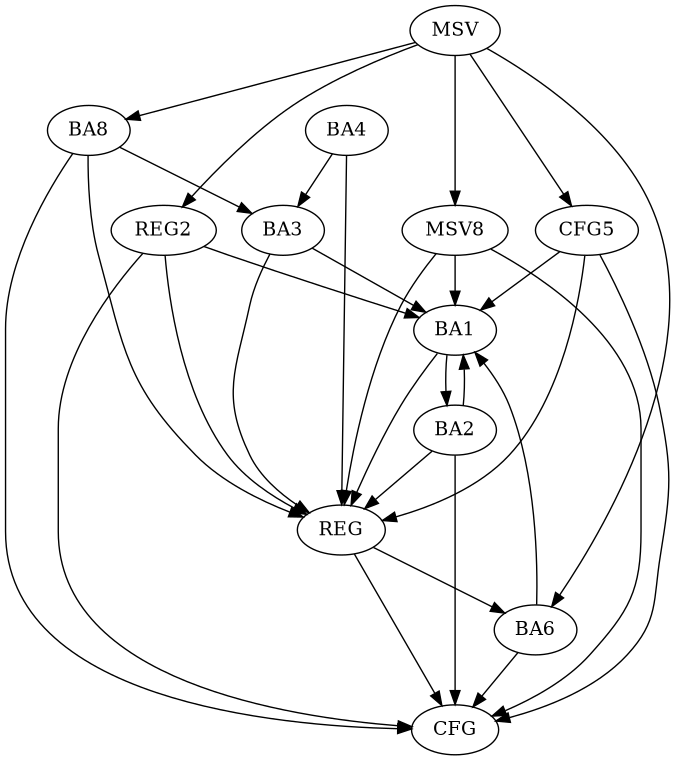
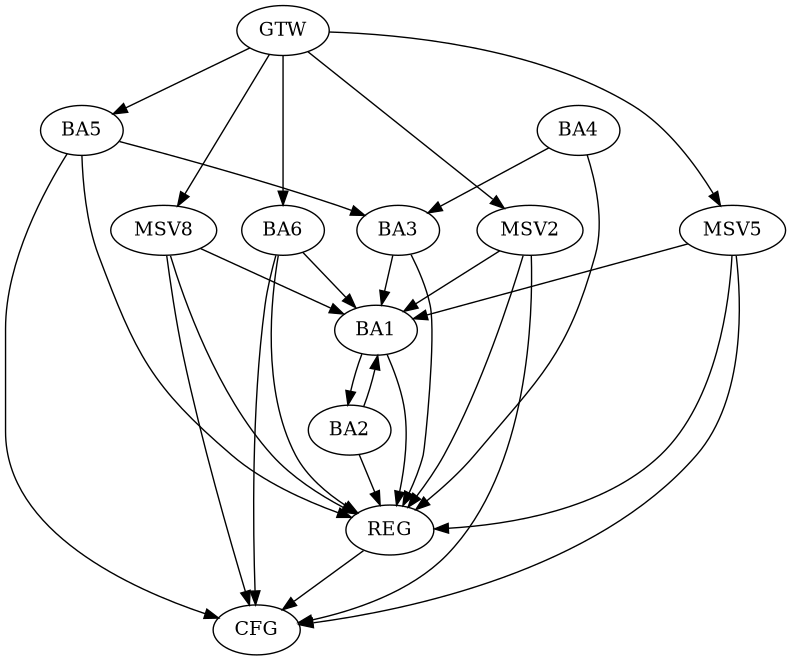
(455, 31) -> (283, 31)
(89, 130) -> (82, 130)
(164, 230) -> (530, 230)
(587, 230) -> (733, 230)
(455, 573) -> none
(433, 577) -> (276, 393)
